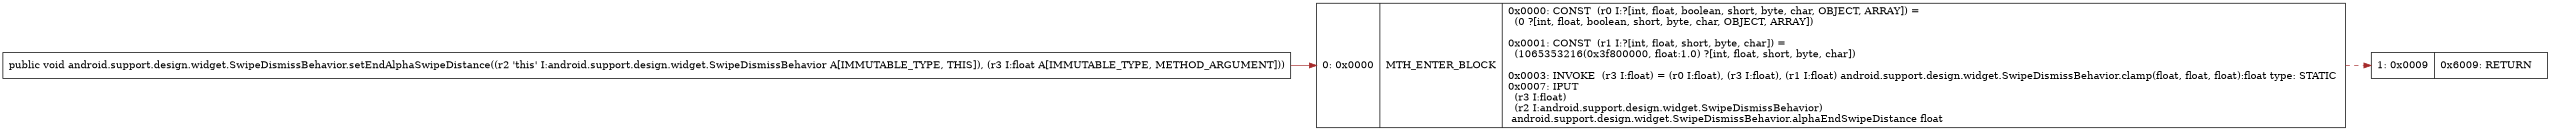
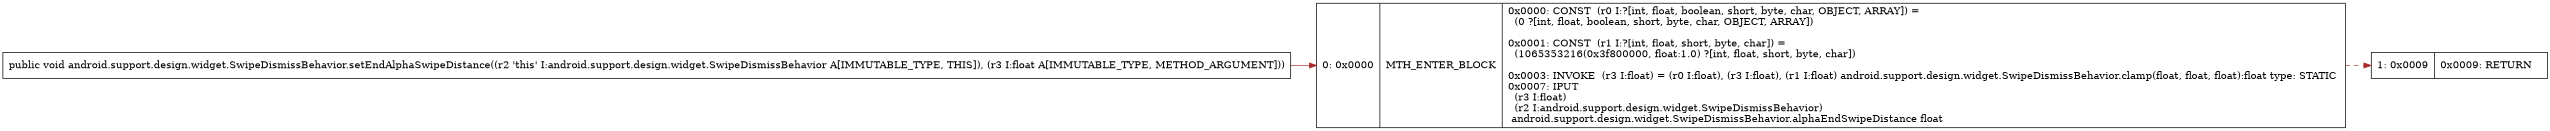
(2491, 65) -> (2491, 65)
